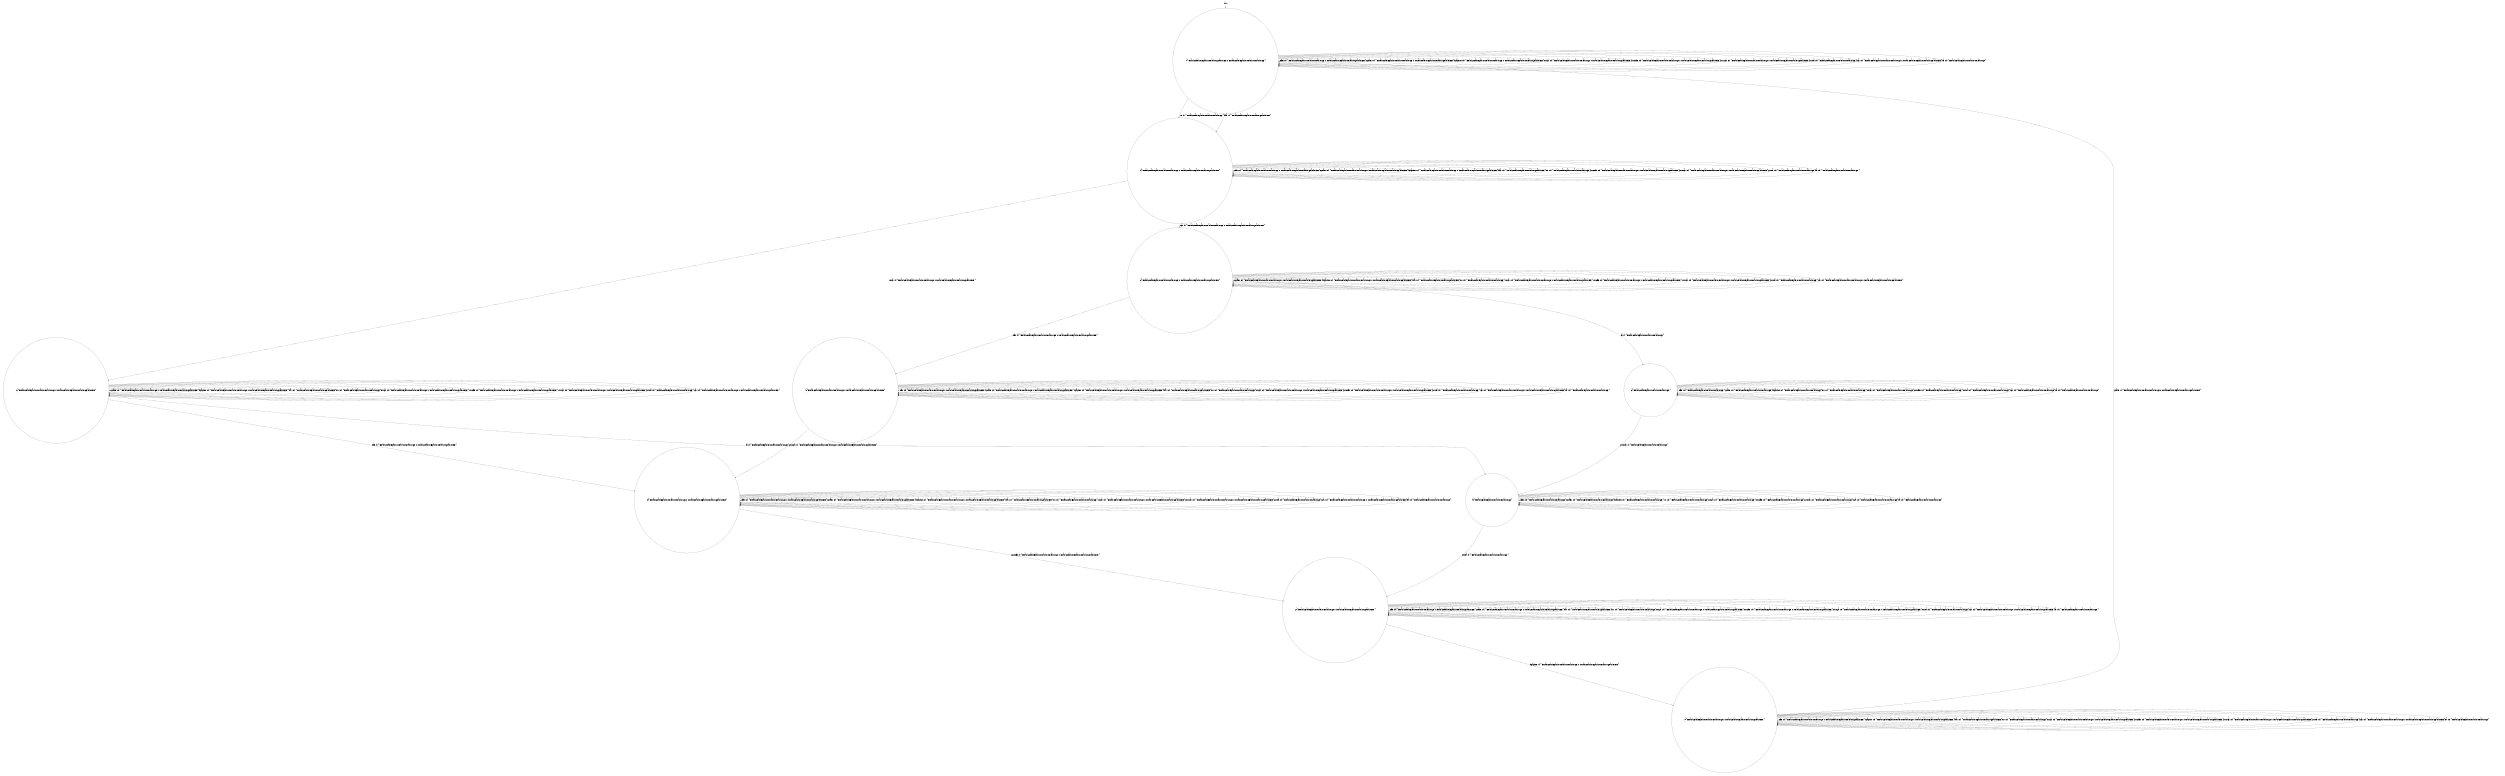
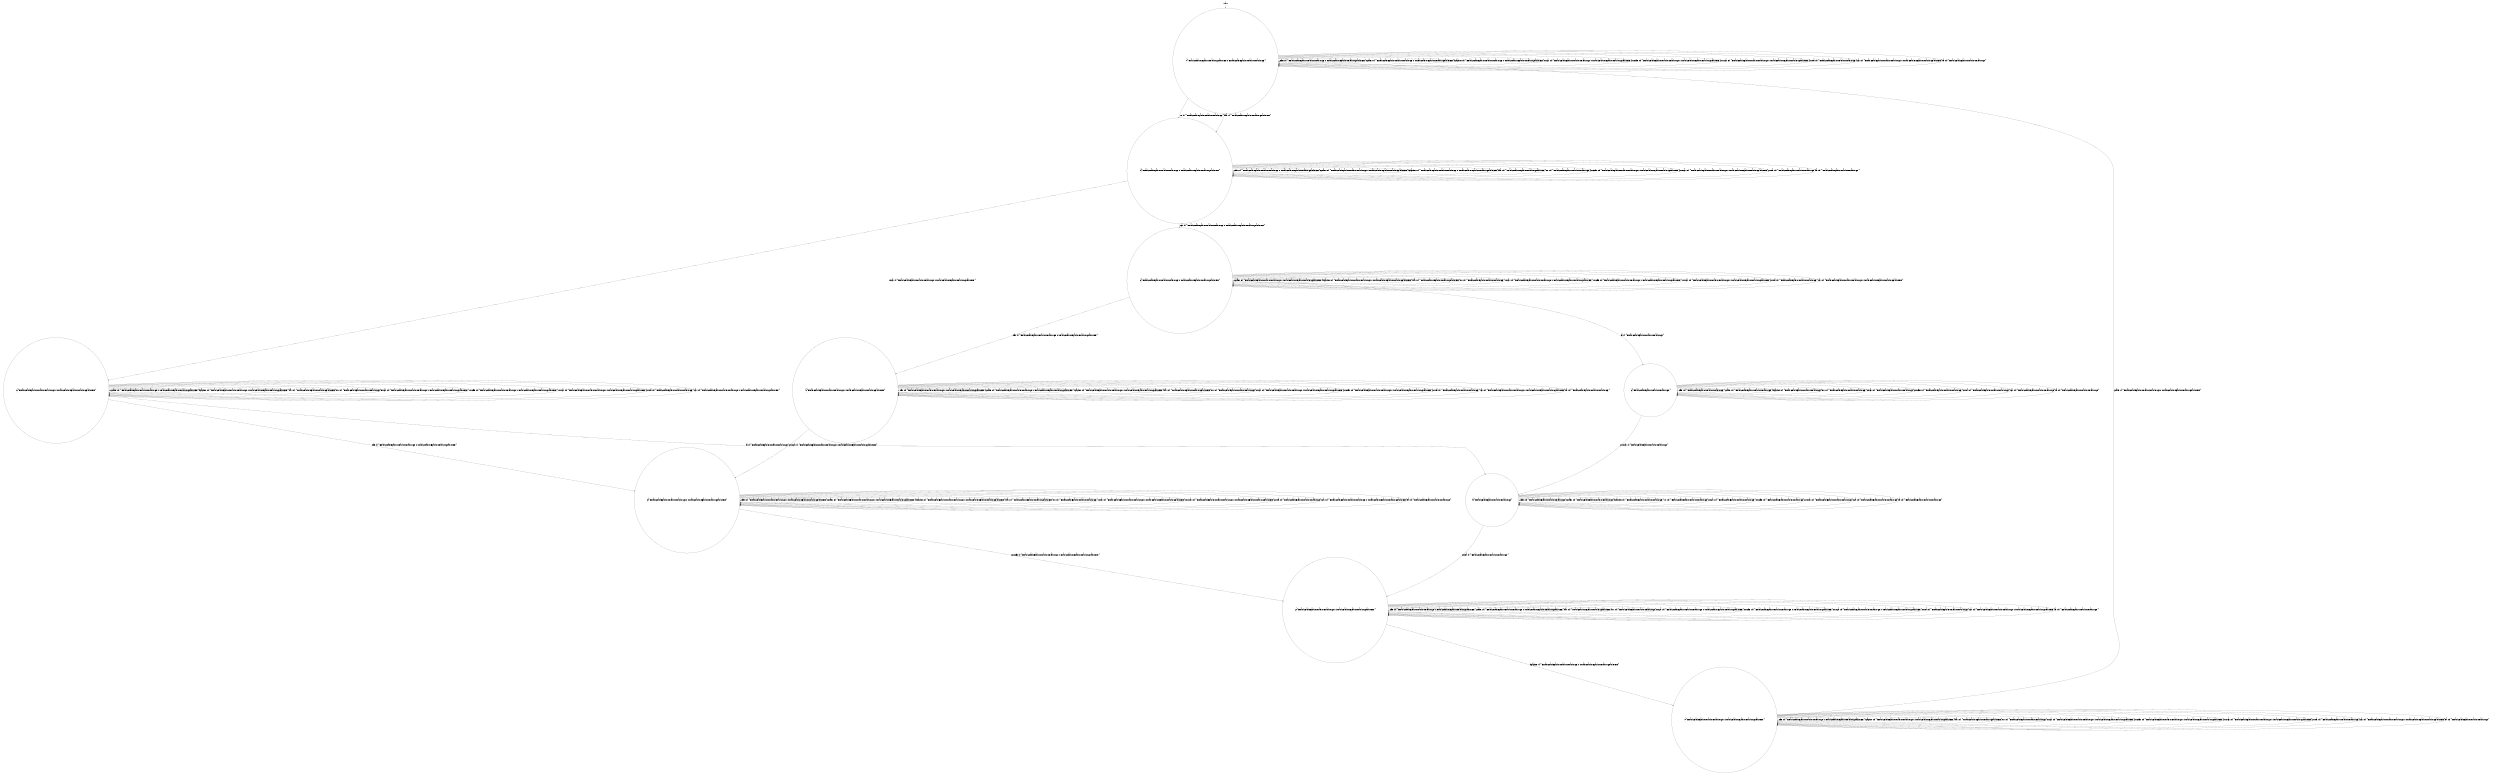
(1226, 4) -> (1226, 4)
